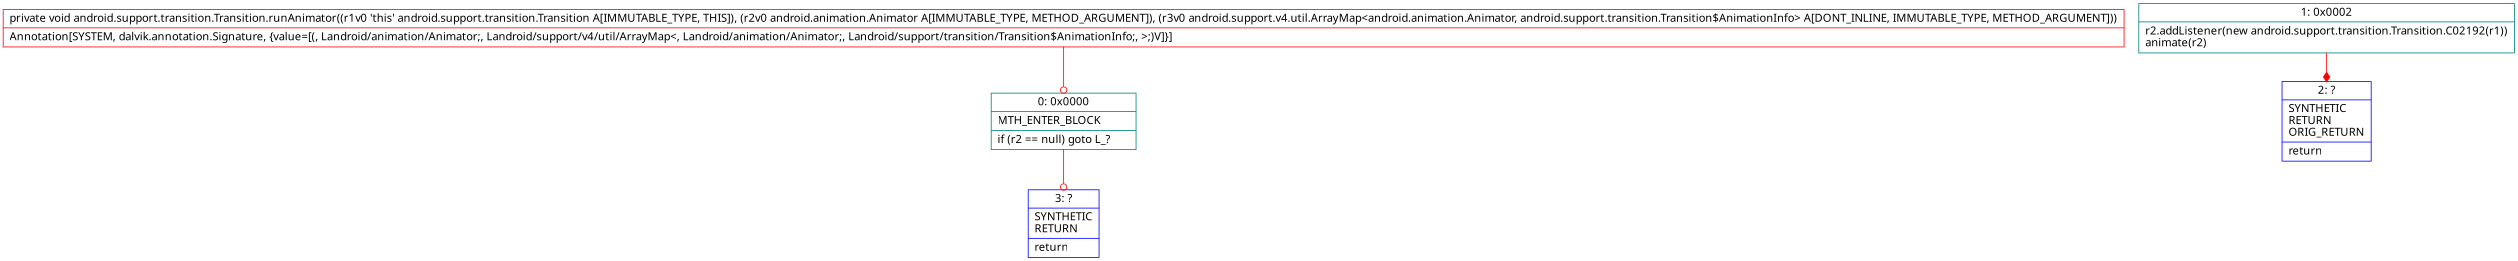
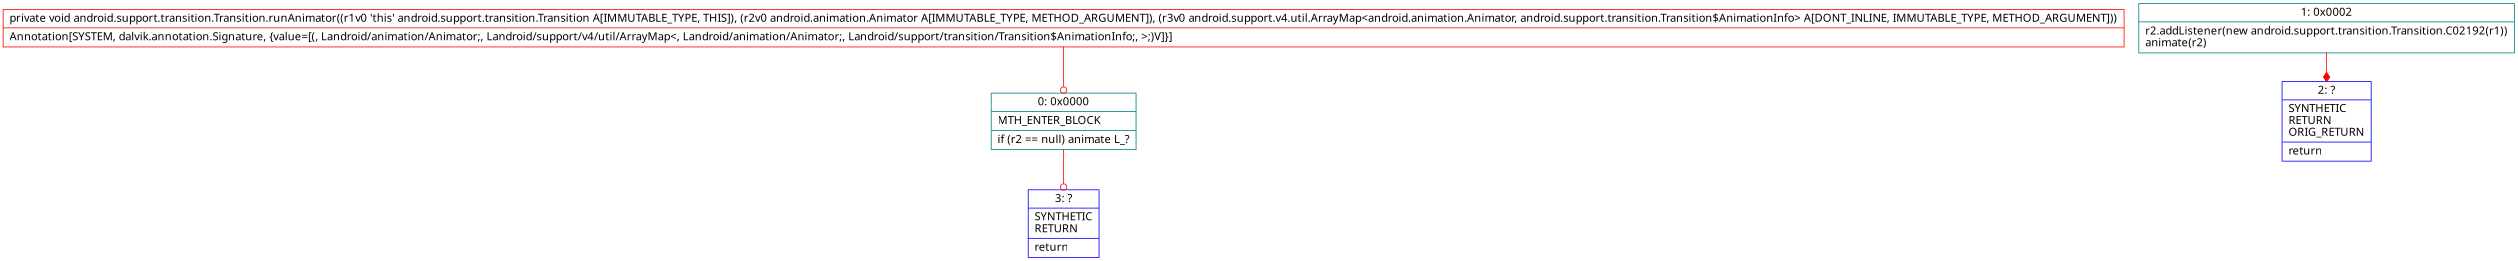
(1054, 140) -> (1064, 140)
